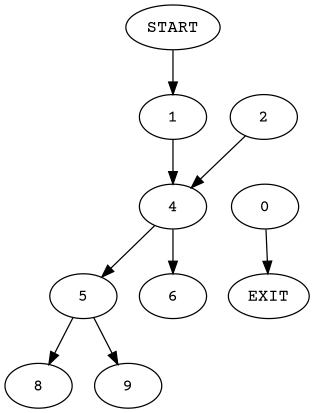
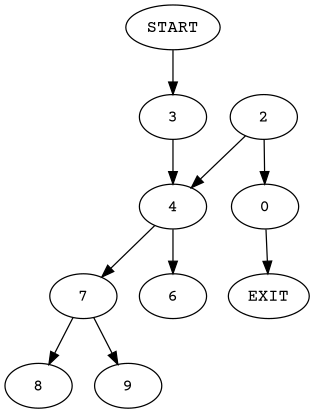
(173, 117) -> (173, 117)
none -> (264, 156)
(83, 296) -> (83, 296)
